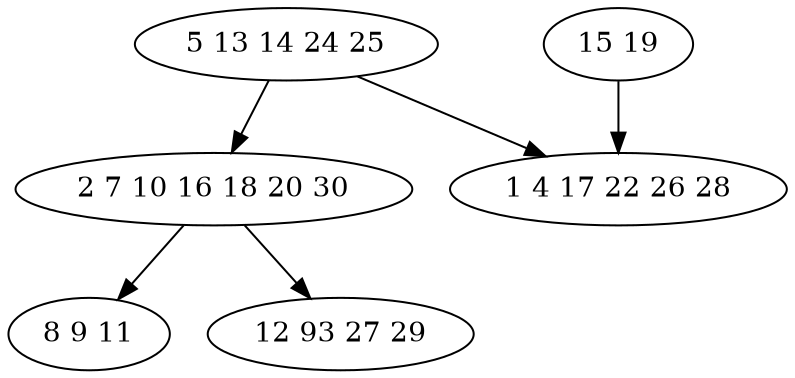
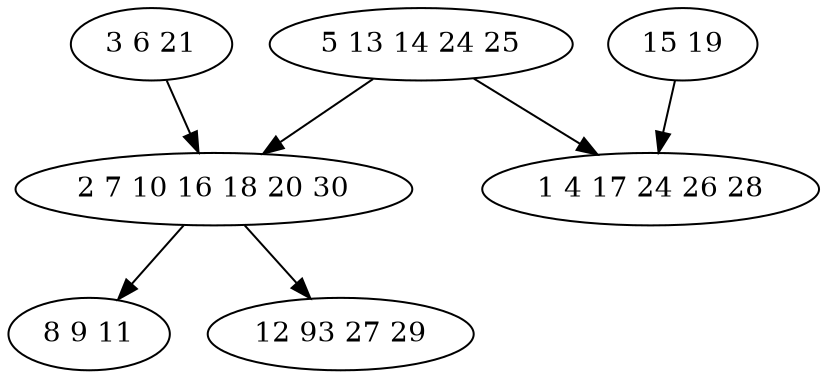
none -> (152, 44)
(618, 189) -> (651, 189)
